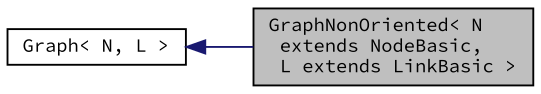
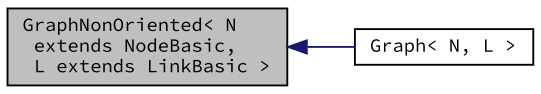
(229, 47) -> (331, 47)
